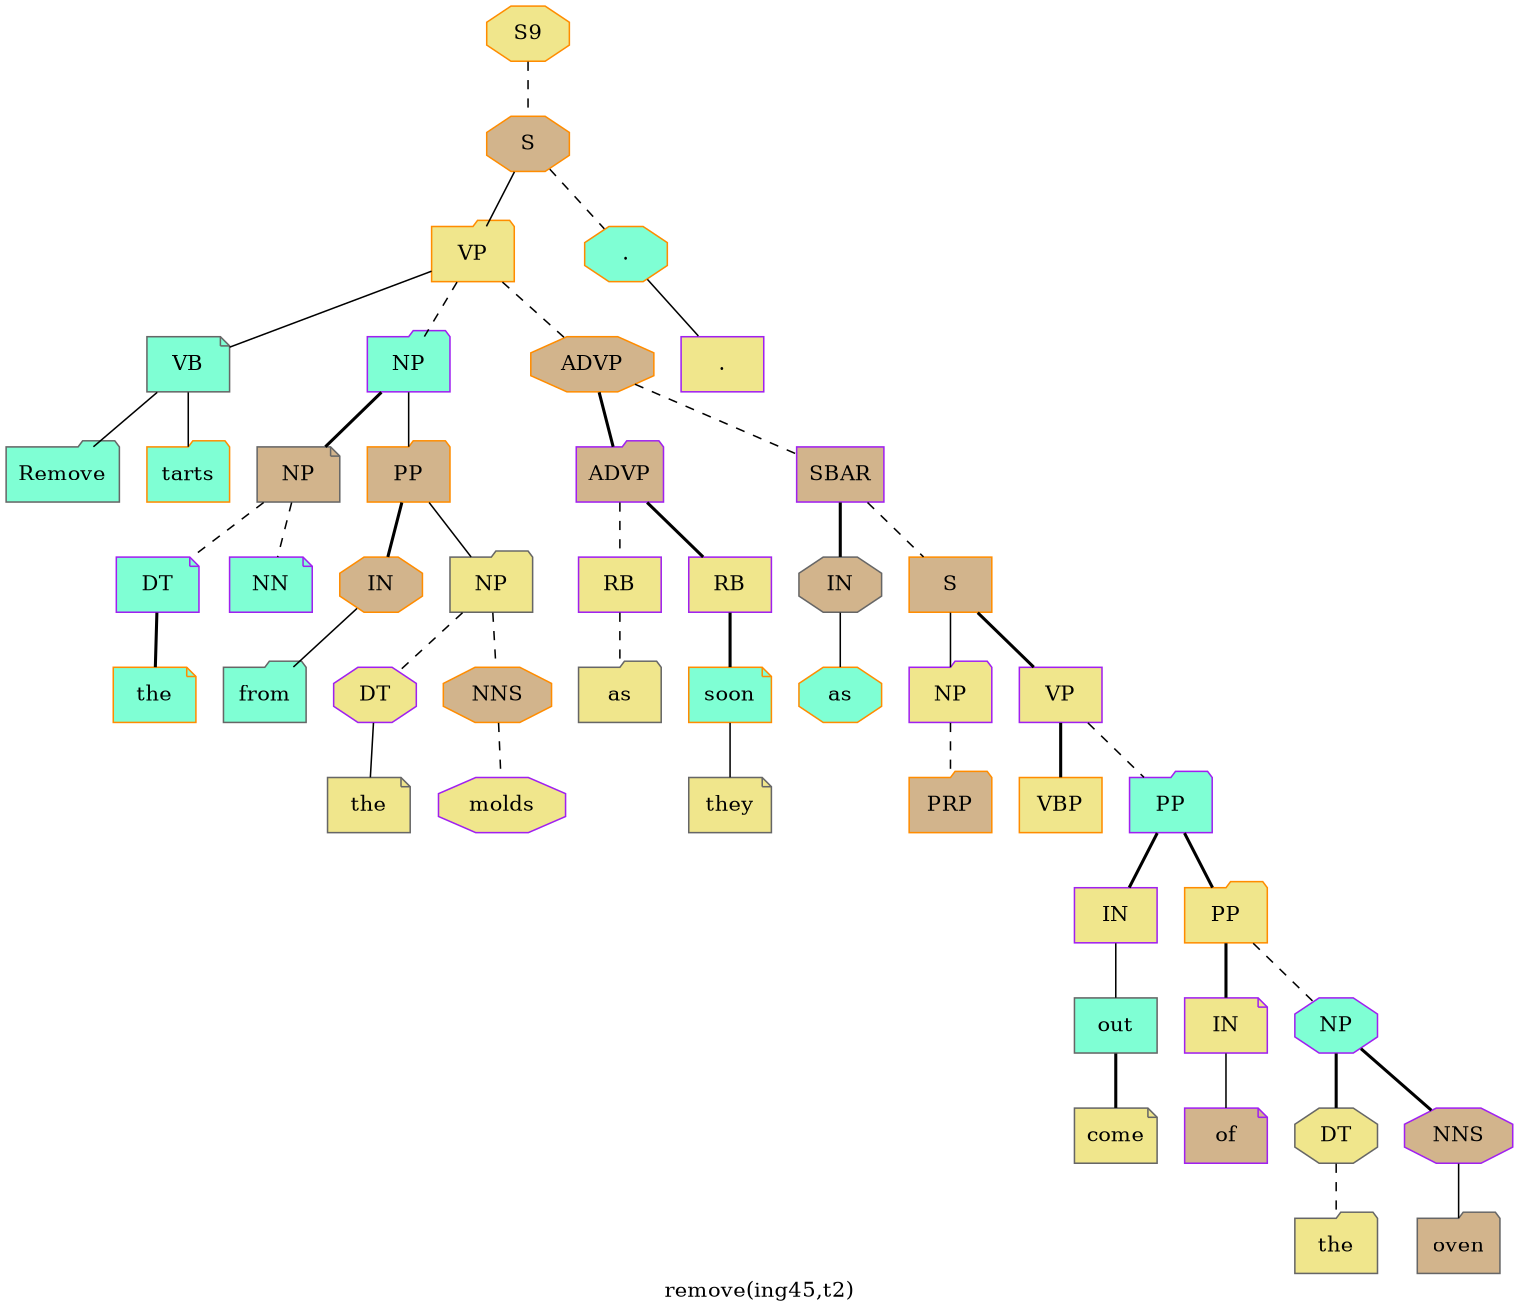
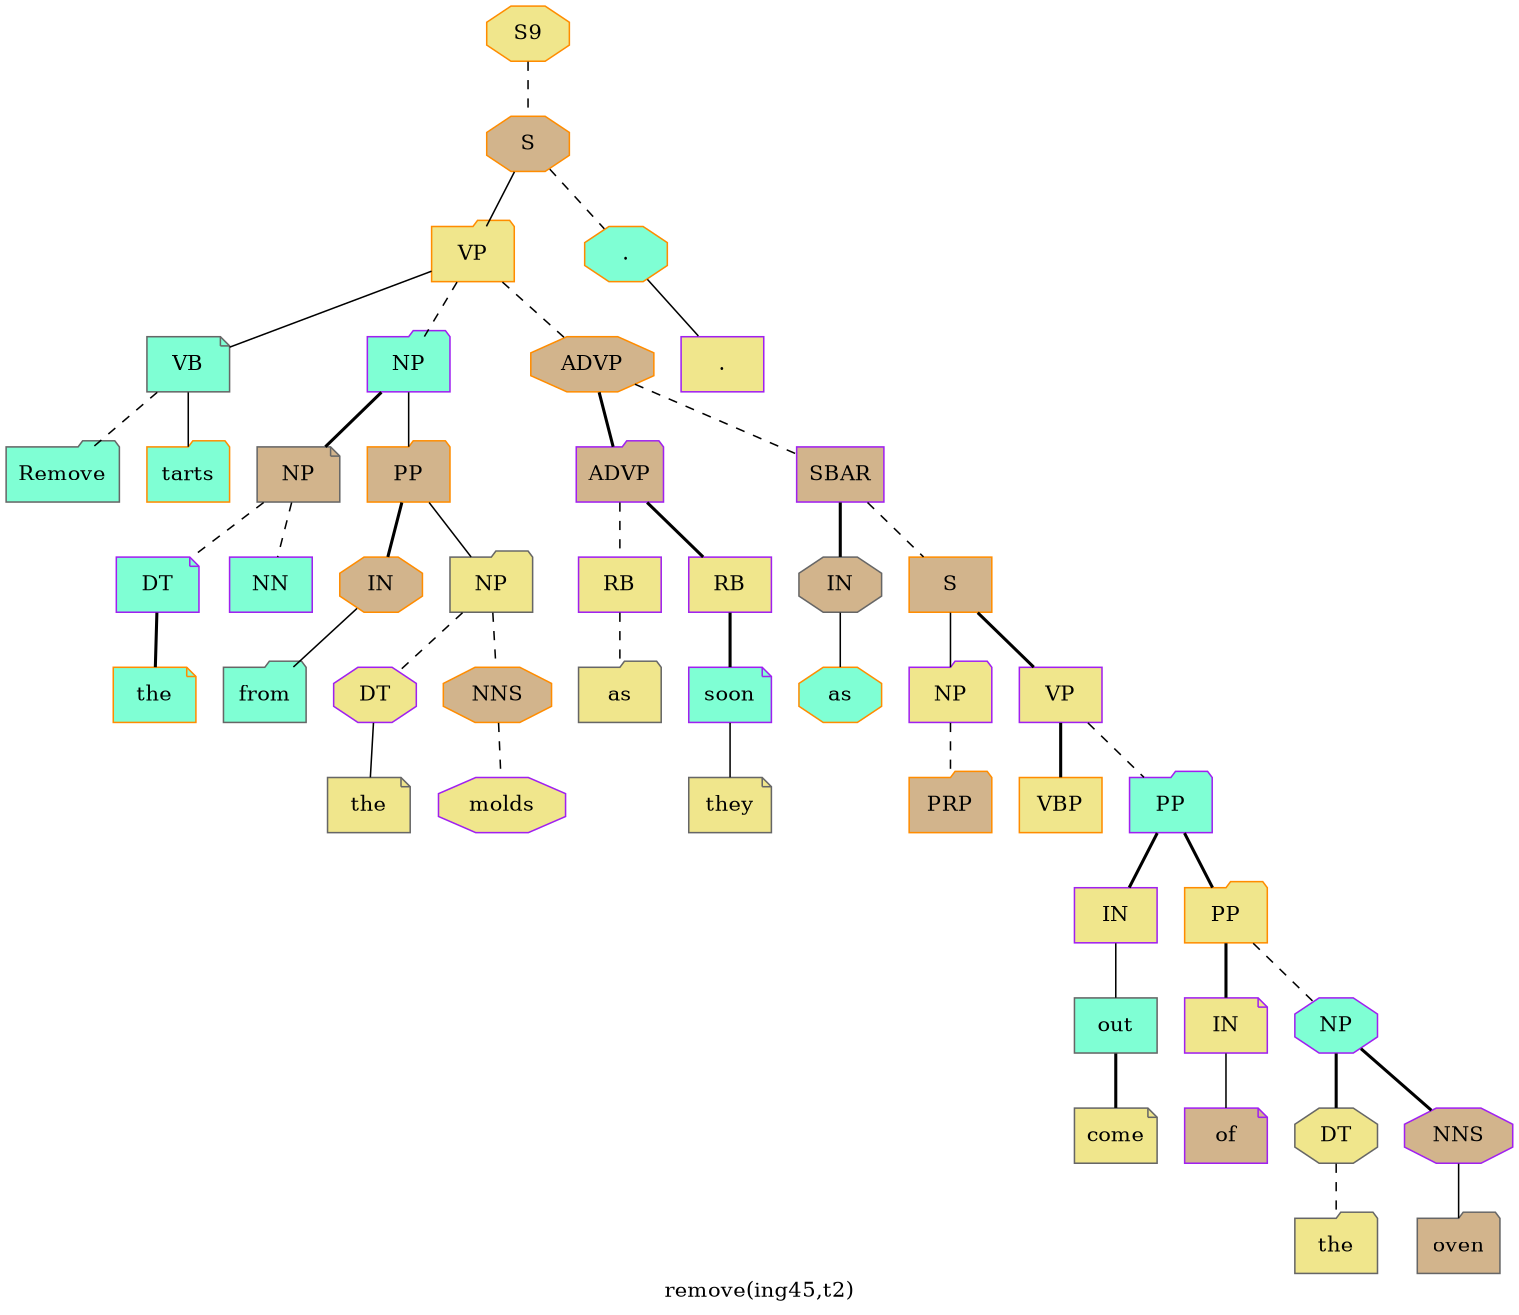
(125, 420) -> (125, 420)
(271, 585) -> (271, 585)
(730, 695) -> (730, 695)
